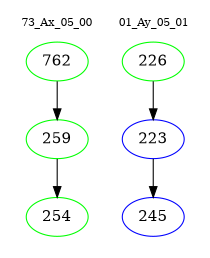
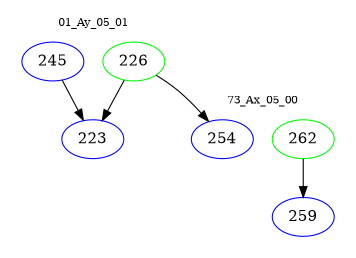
(57, 62) -> (303, 139)
(57, 139) -> (303, 217)
(57, 173) -> (190, 101)
(153, 173) -> (70, 95)
(57, 217) -> (222, 139)
